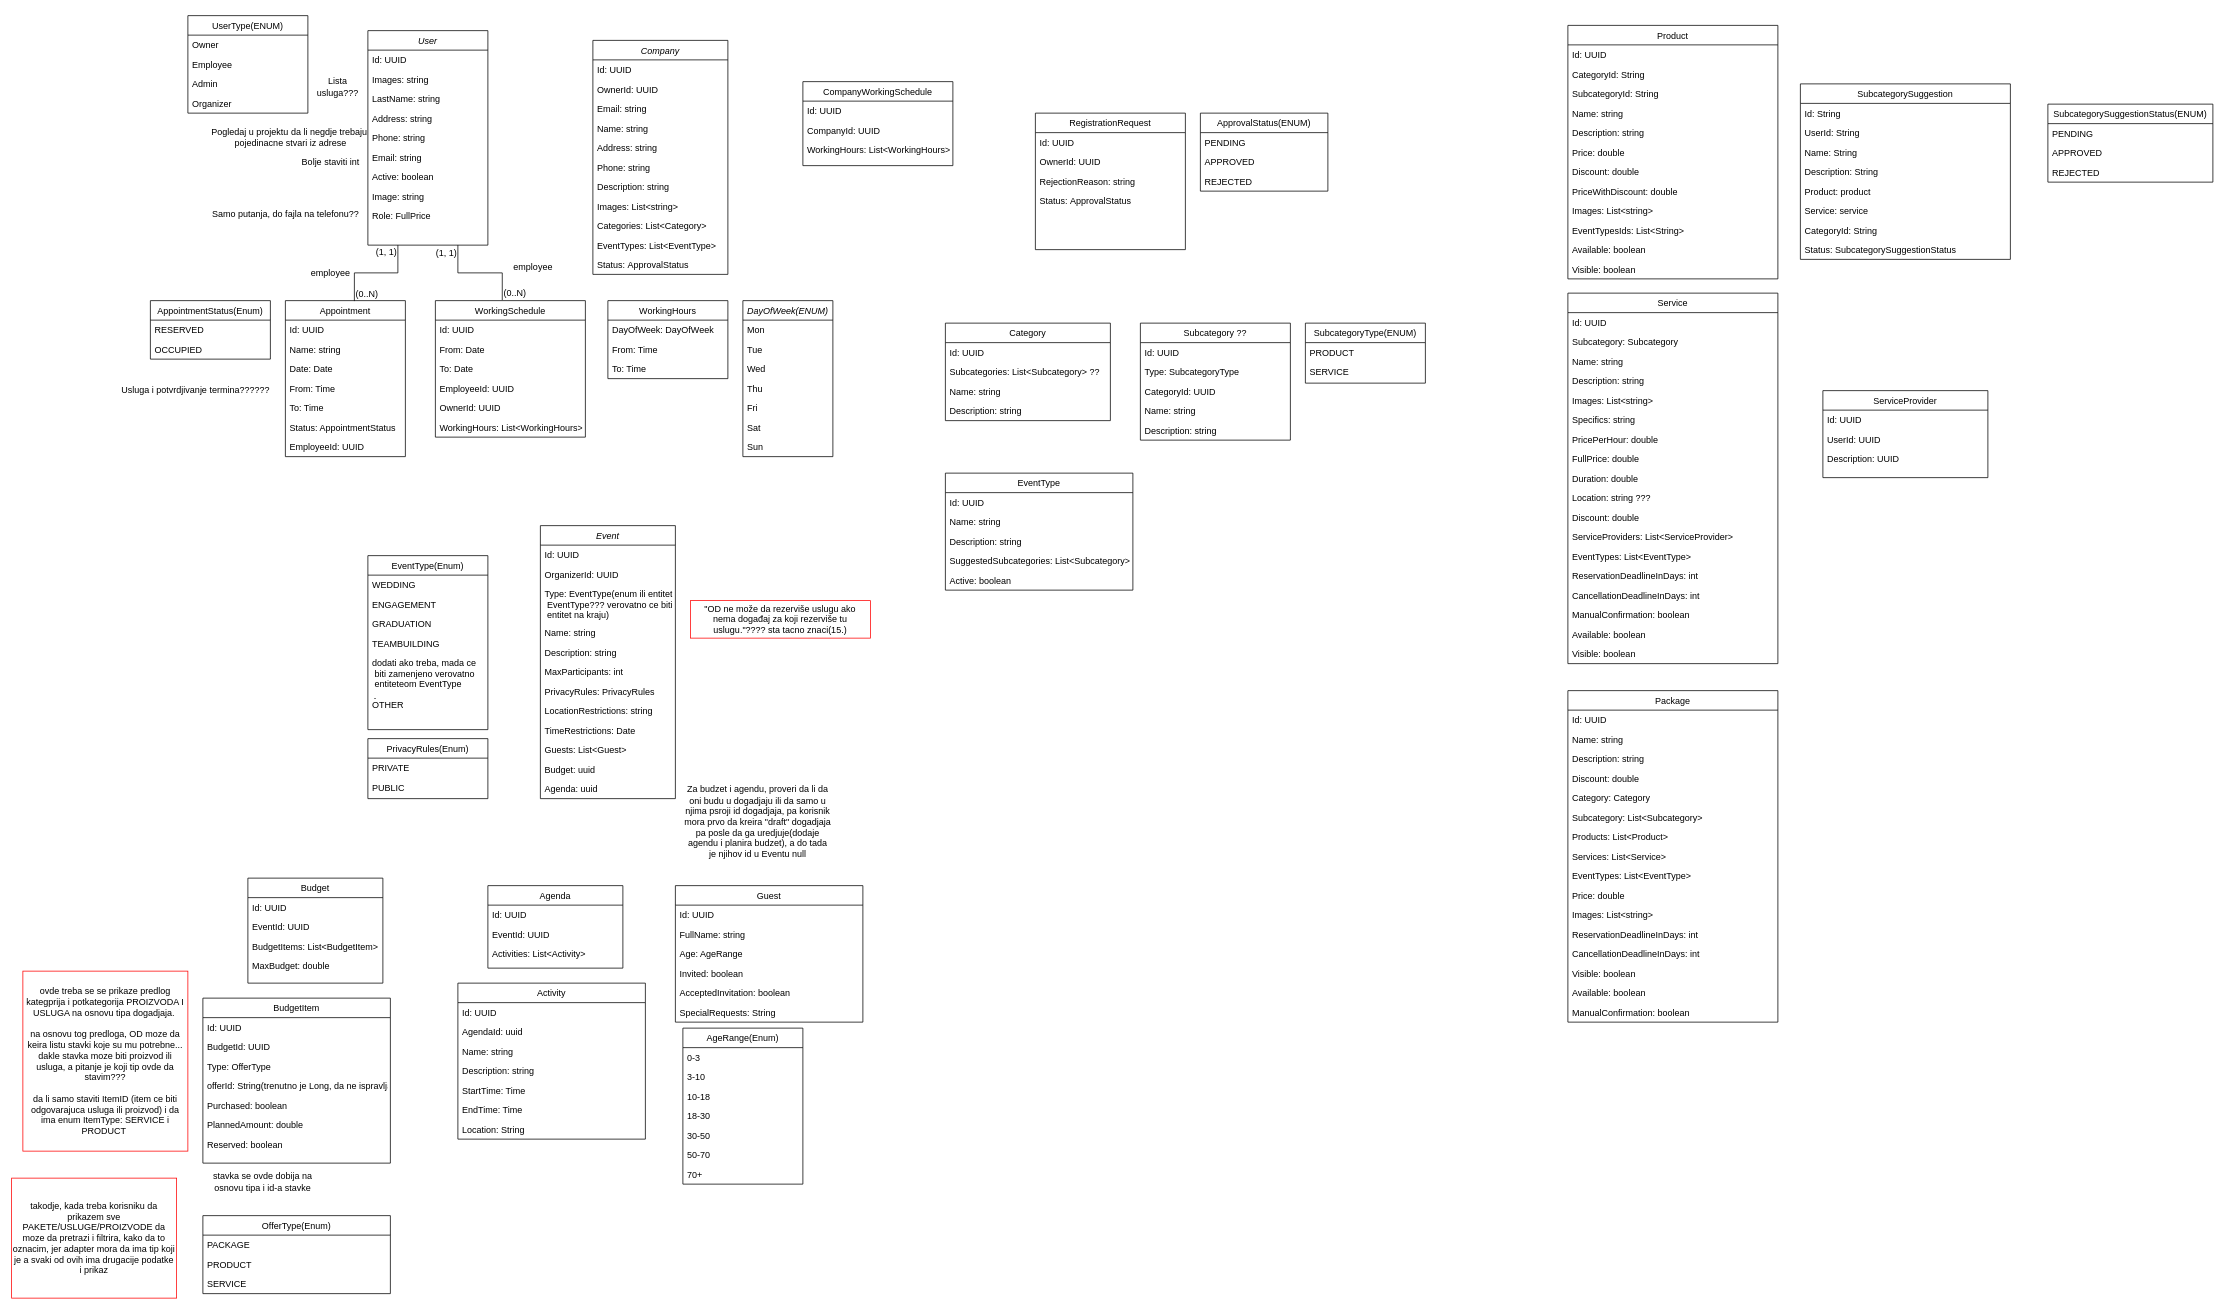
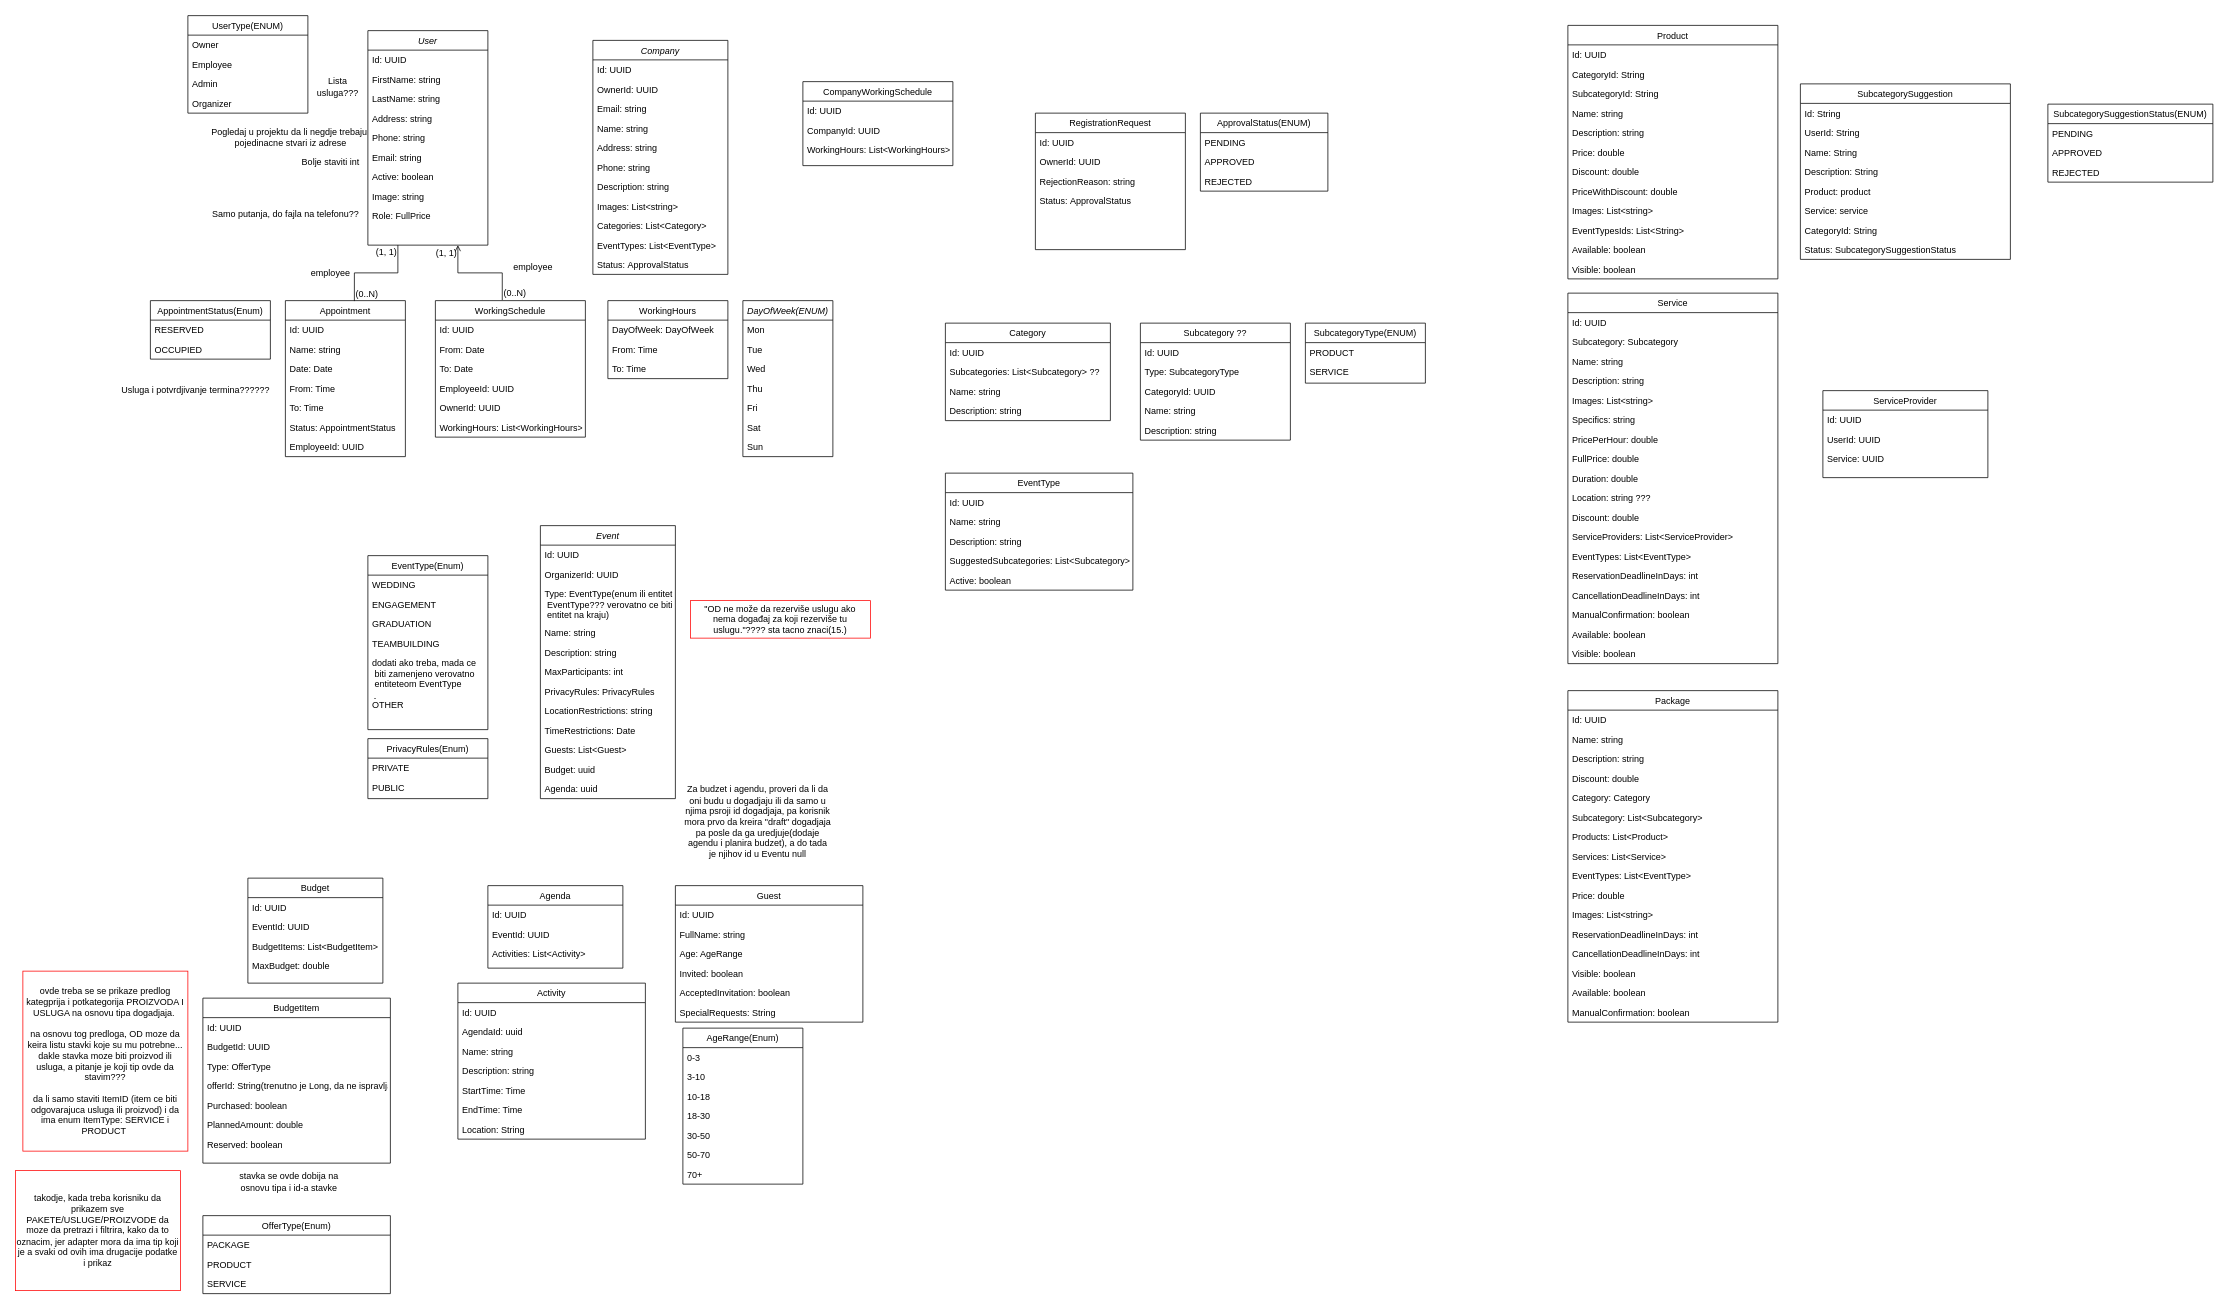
(404, 80) -> (410, 80)
(458, 249) -> (458, 250)
(1865, 459) -> (1856, 459)
(263, 1182) -> (289, 1182)
(94, 1238) -> (98, 1230)
